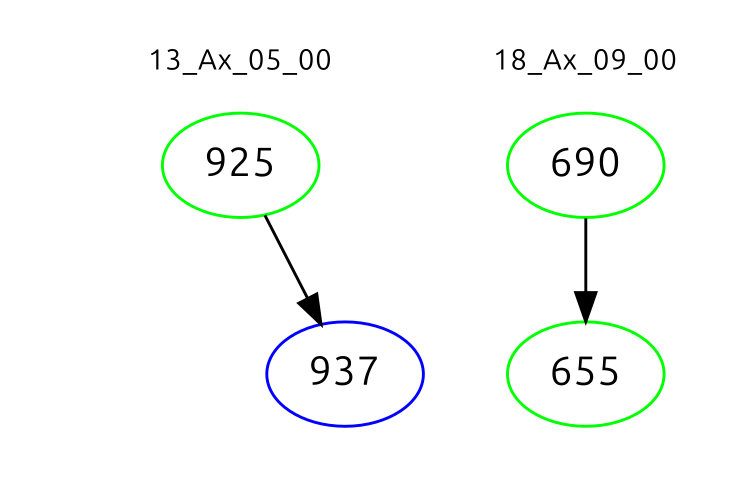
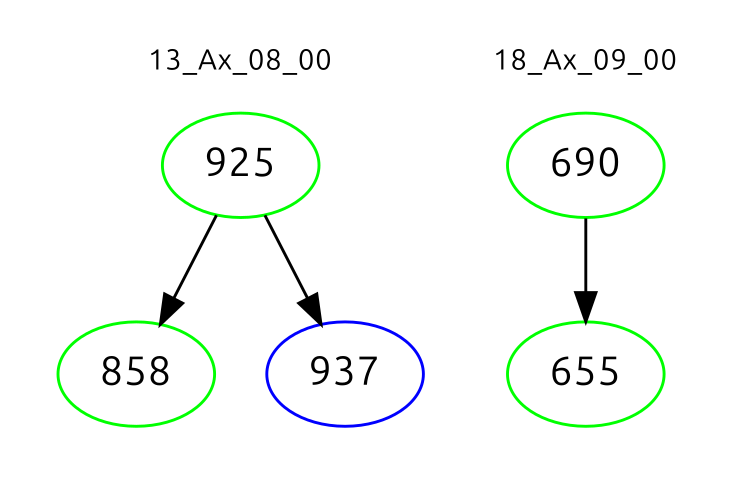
(241, 62) -> (241, 62)
none -> (136, 374)
